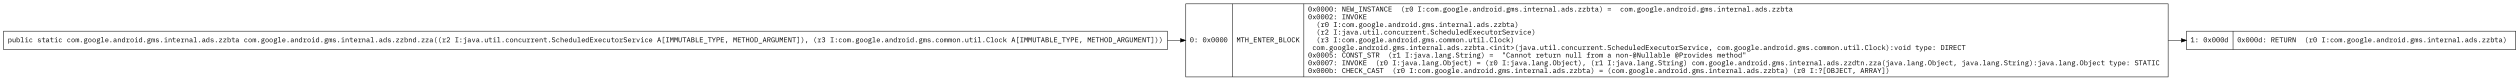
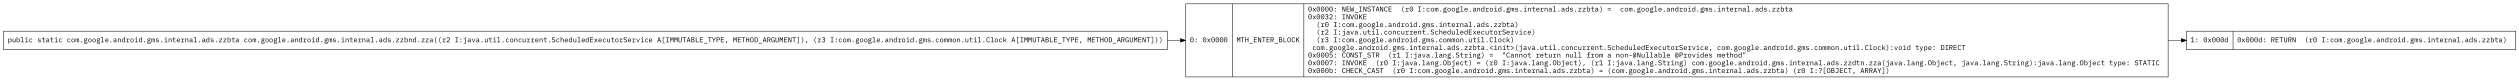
(1342, 17) -> (1342, 17)
